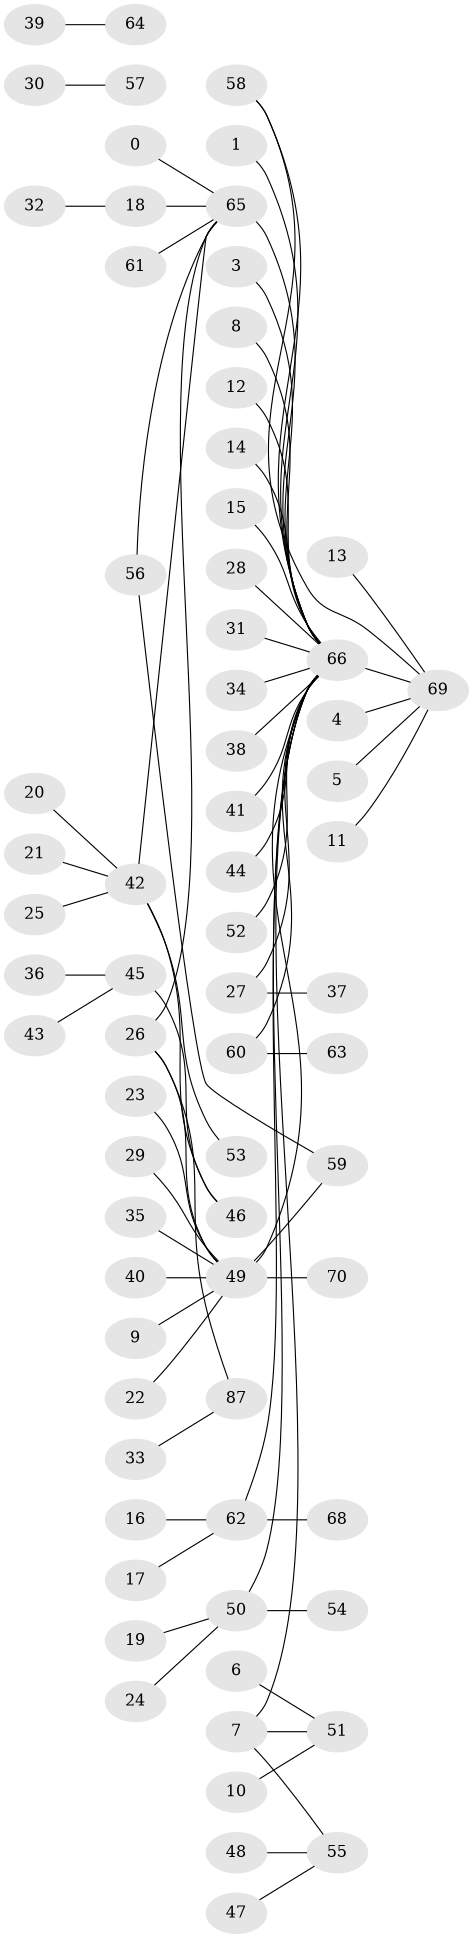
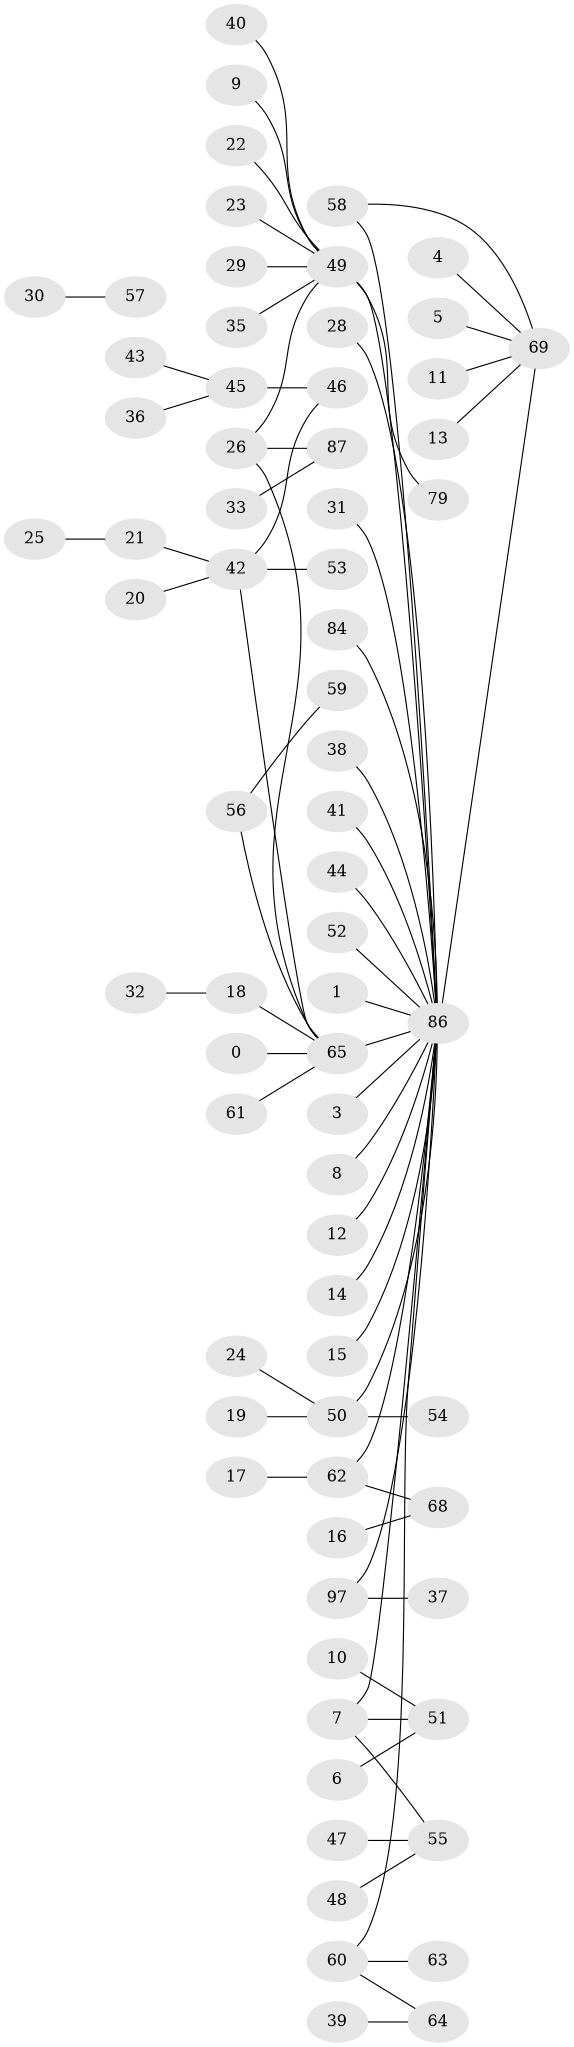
(337, 660) -> (438, 1023)
(236, 690) -> (337, 630)
(85, 899) -> (85, 539)
(236, 993) -> (337, 1598)
(295, 1215) -> none
(337, 1278) -> (438, 500)
(186, 1520) -> (388, 1523)
none -> (388, 1992)
